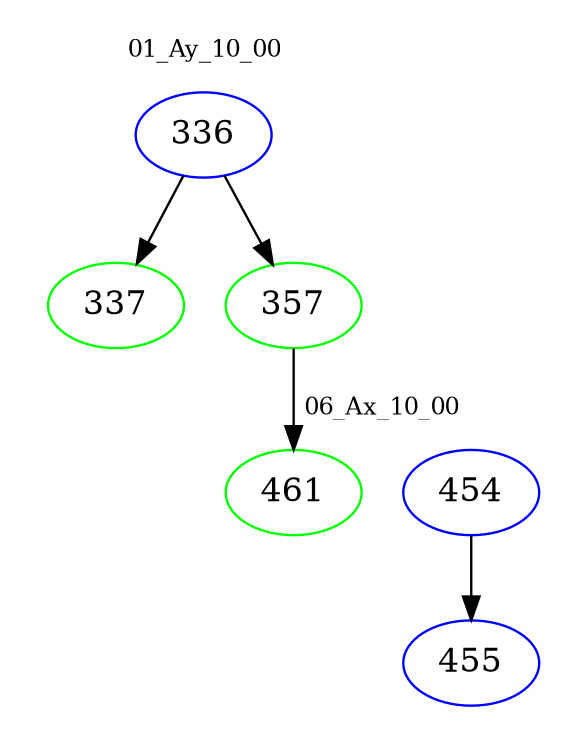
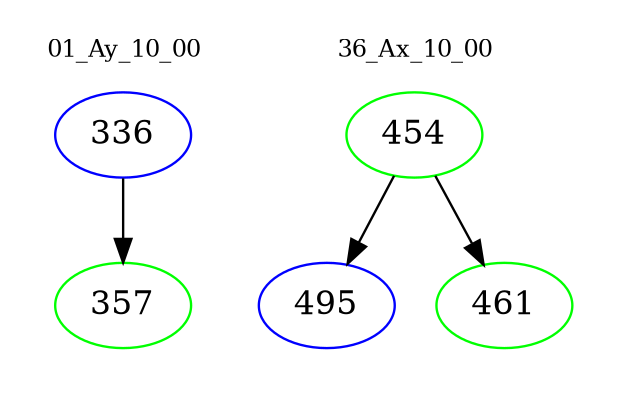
(116, 305) -> none
(294, 400) -> (454, 210)
(382, 408) -> (416, 51)
(471, 493) -> (414, 135)
(471, 663) -> (327, 305)
